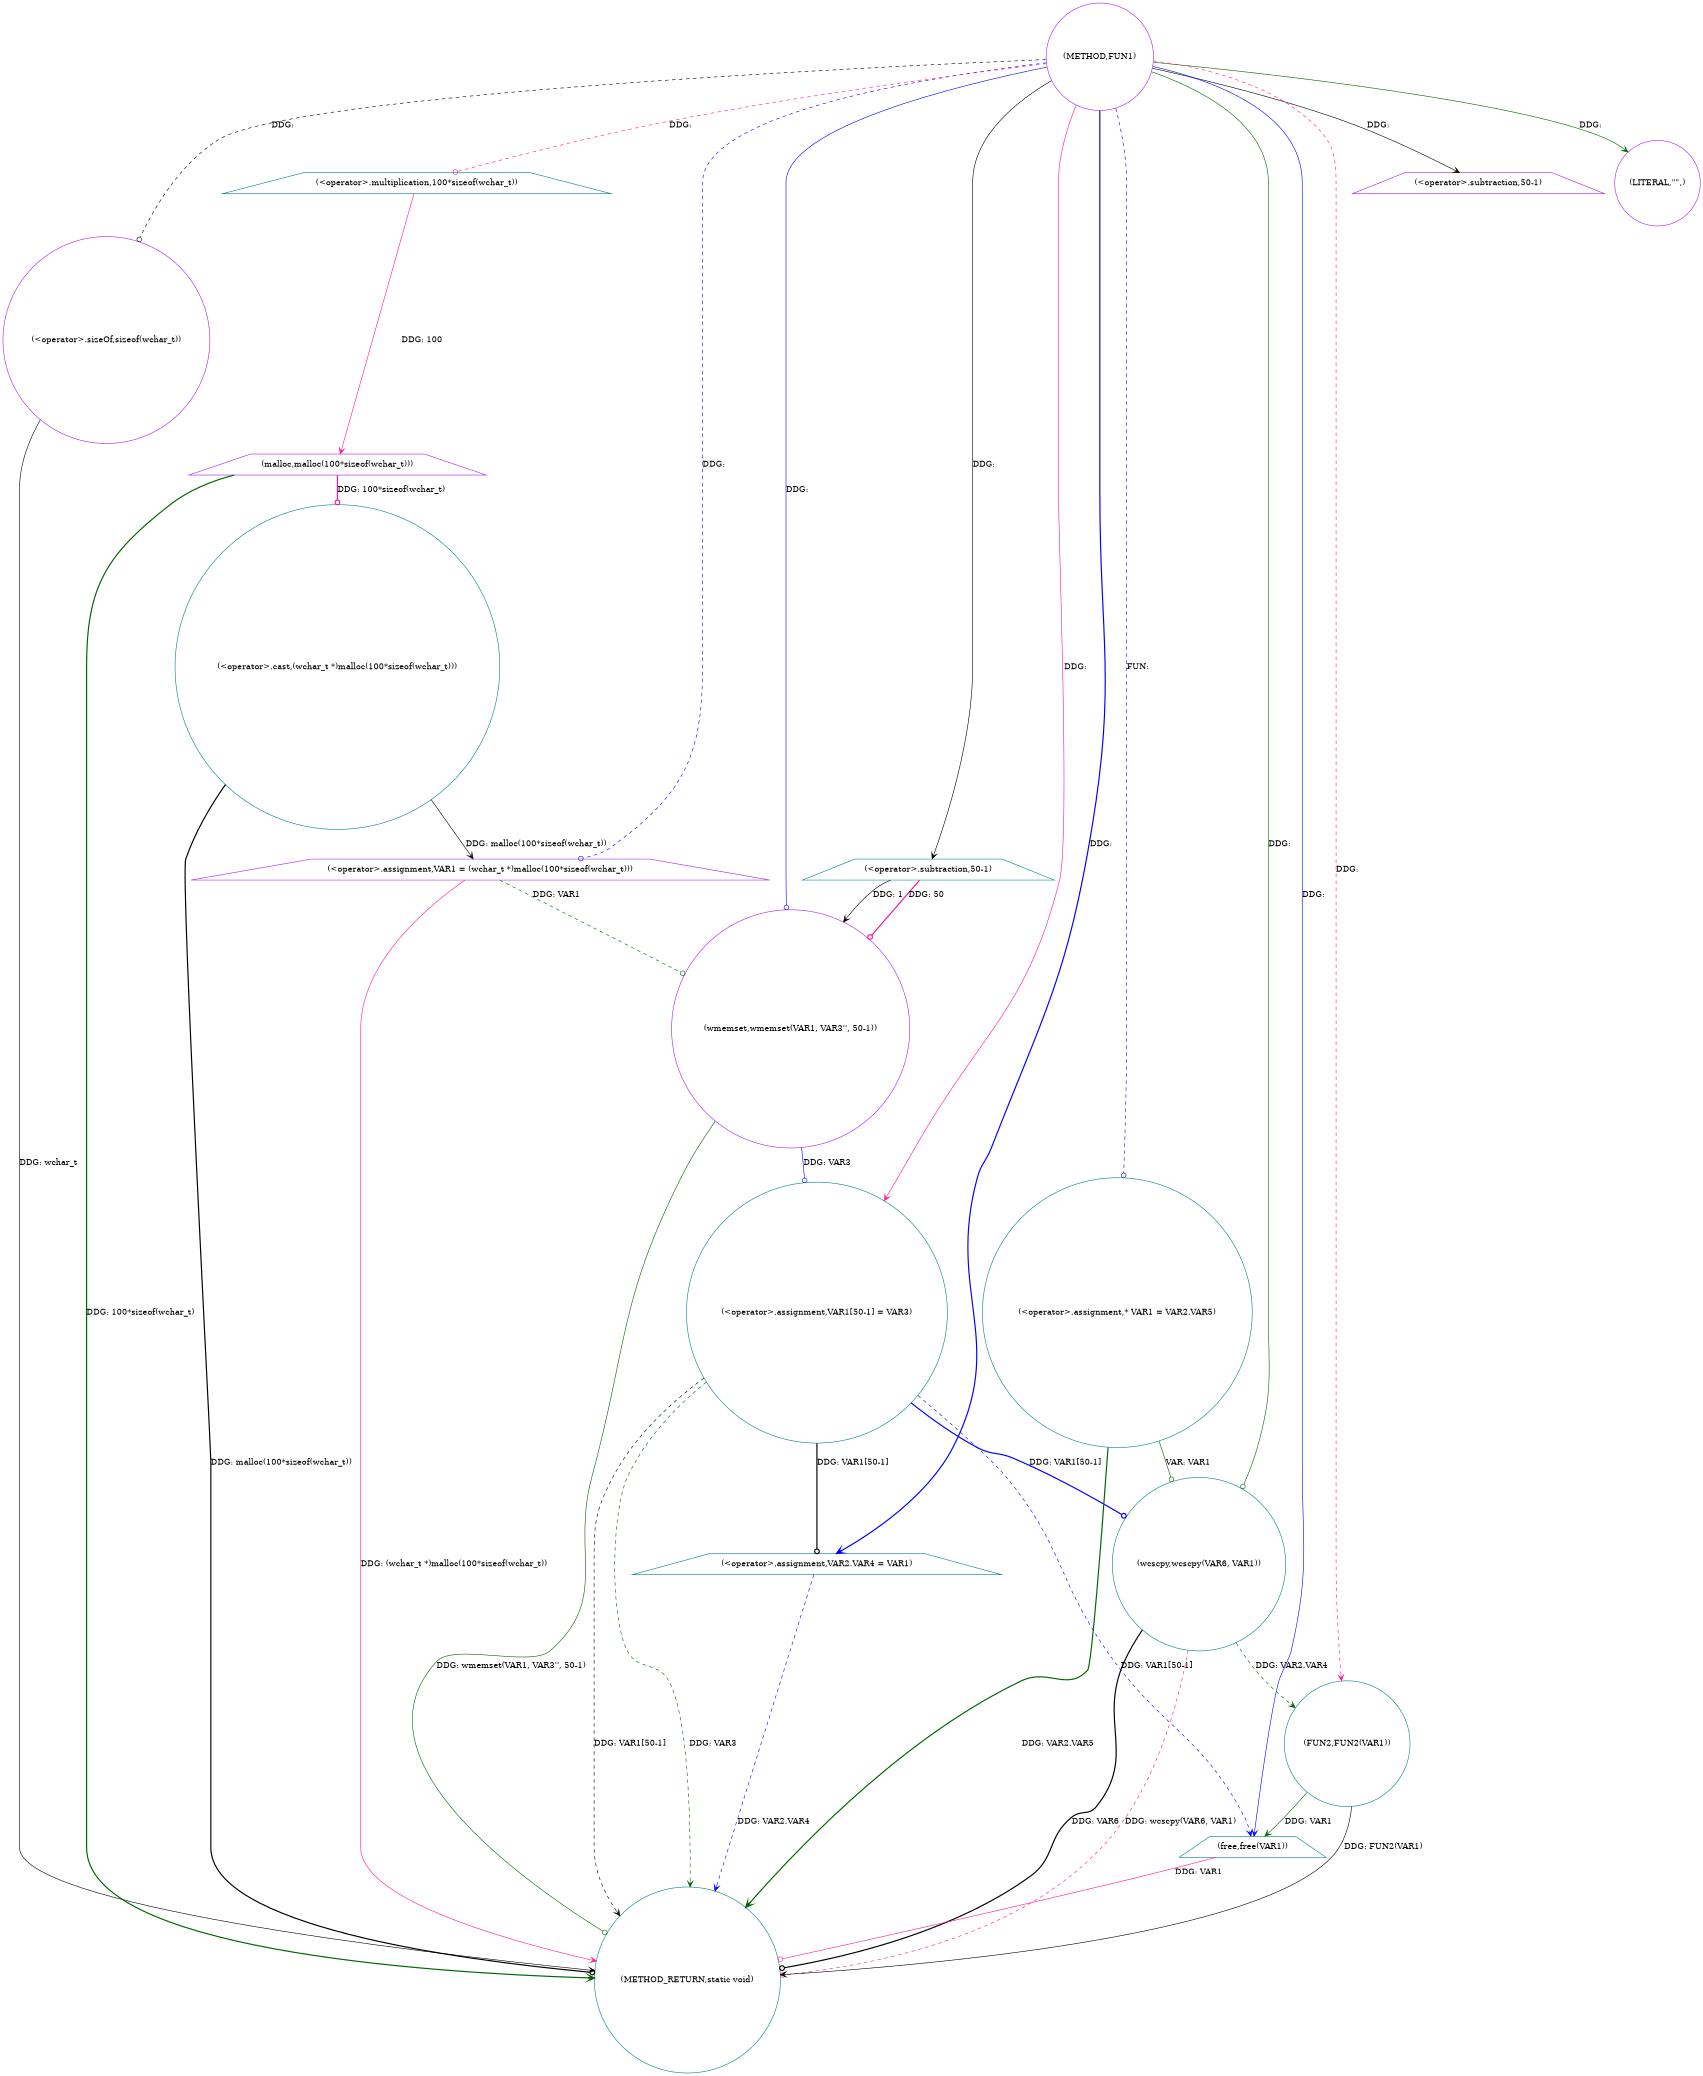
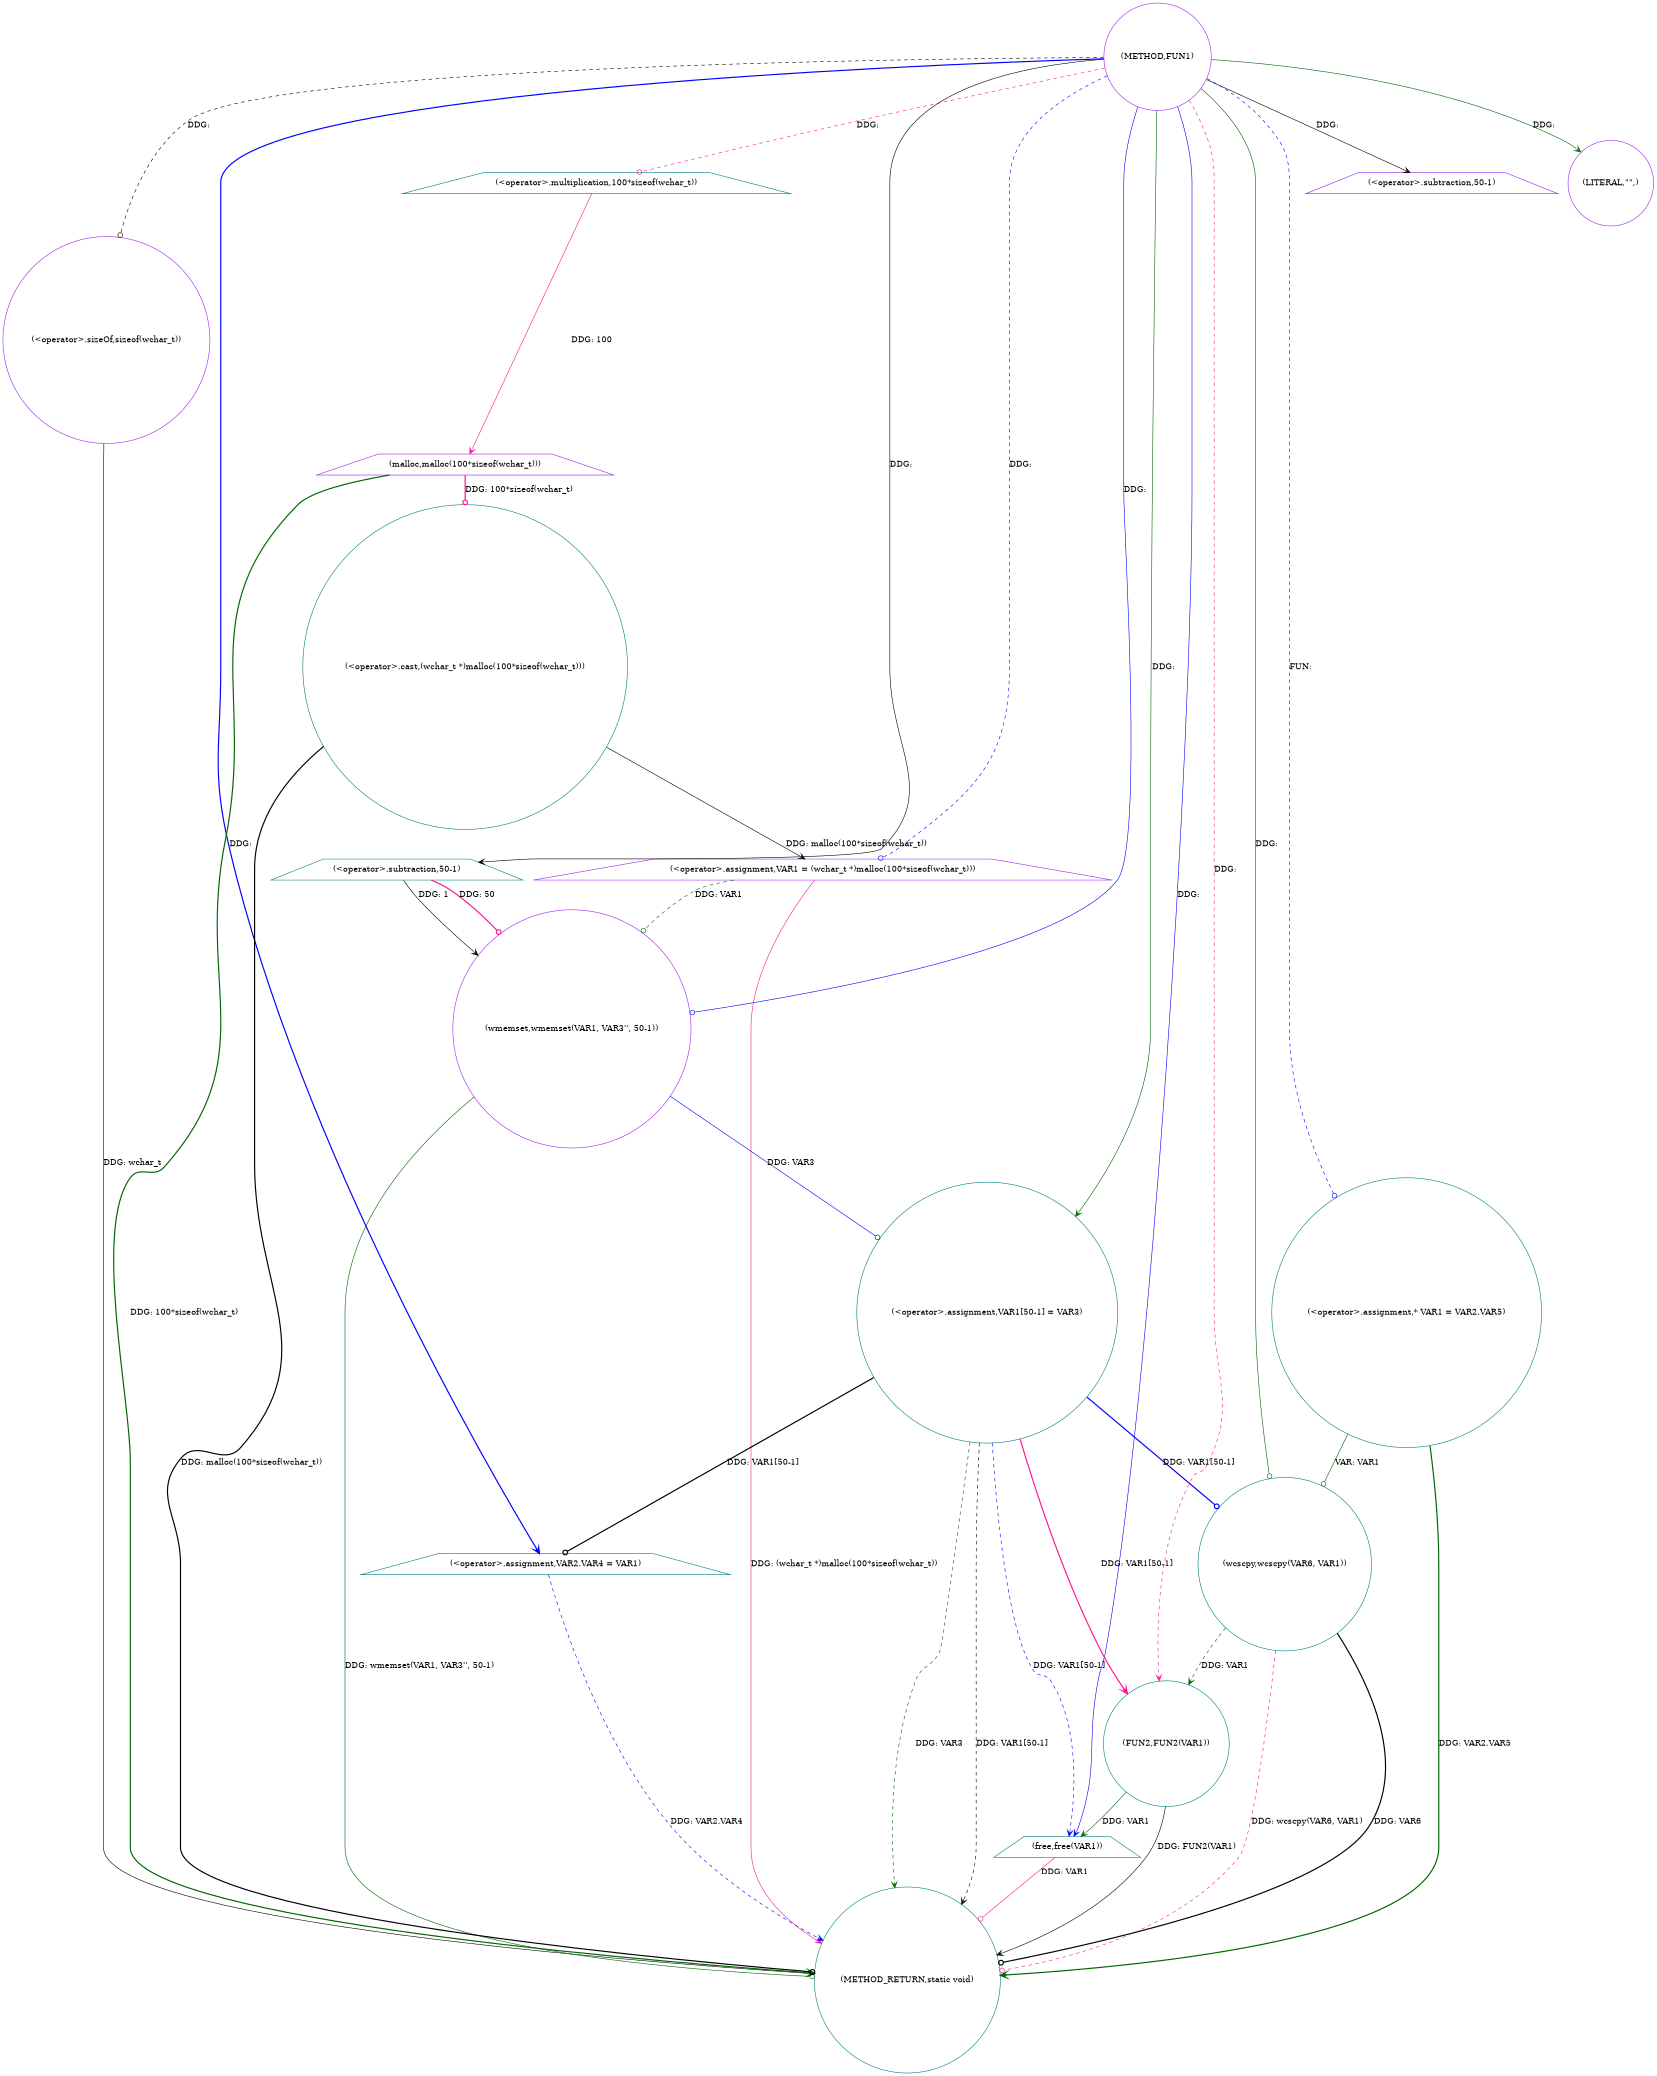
(1063, 672) -> (1151, 670)
none -> (1064, 1567)
(1292, 1666) -> (1225, 1666)
